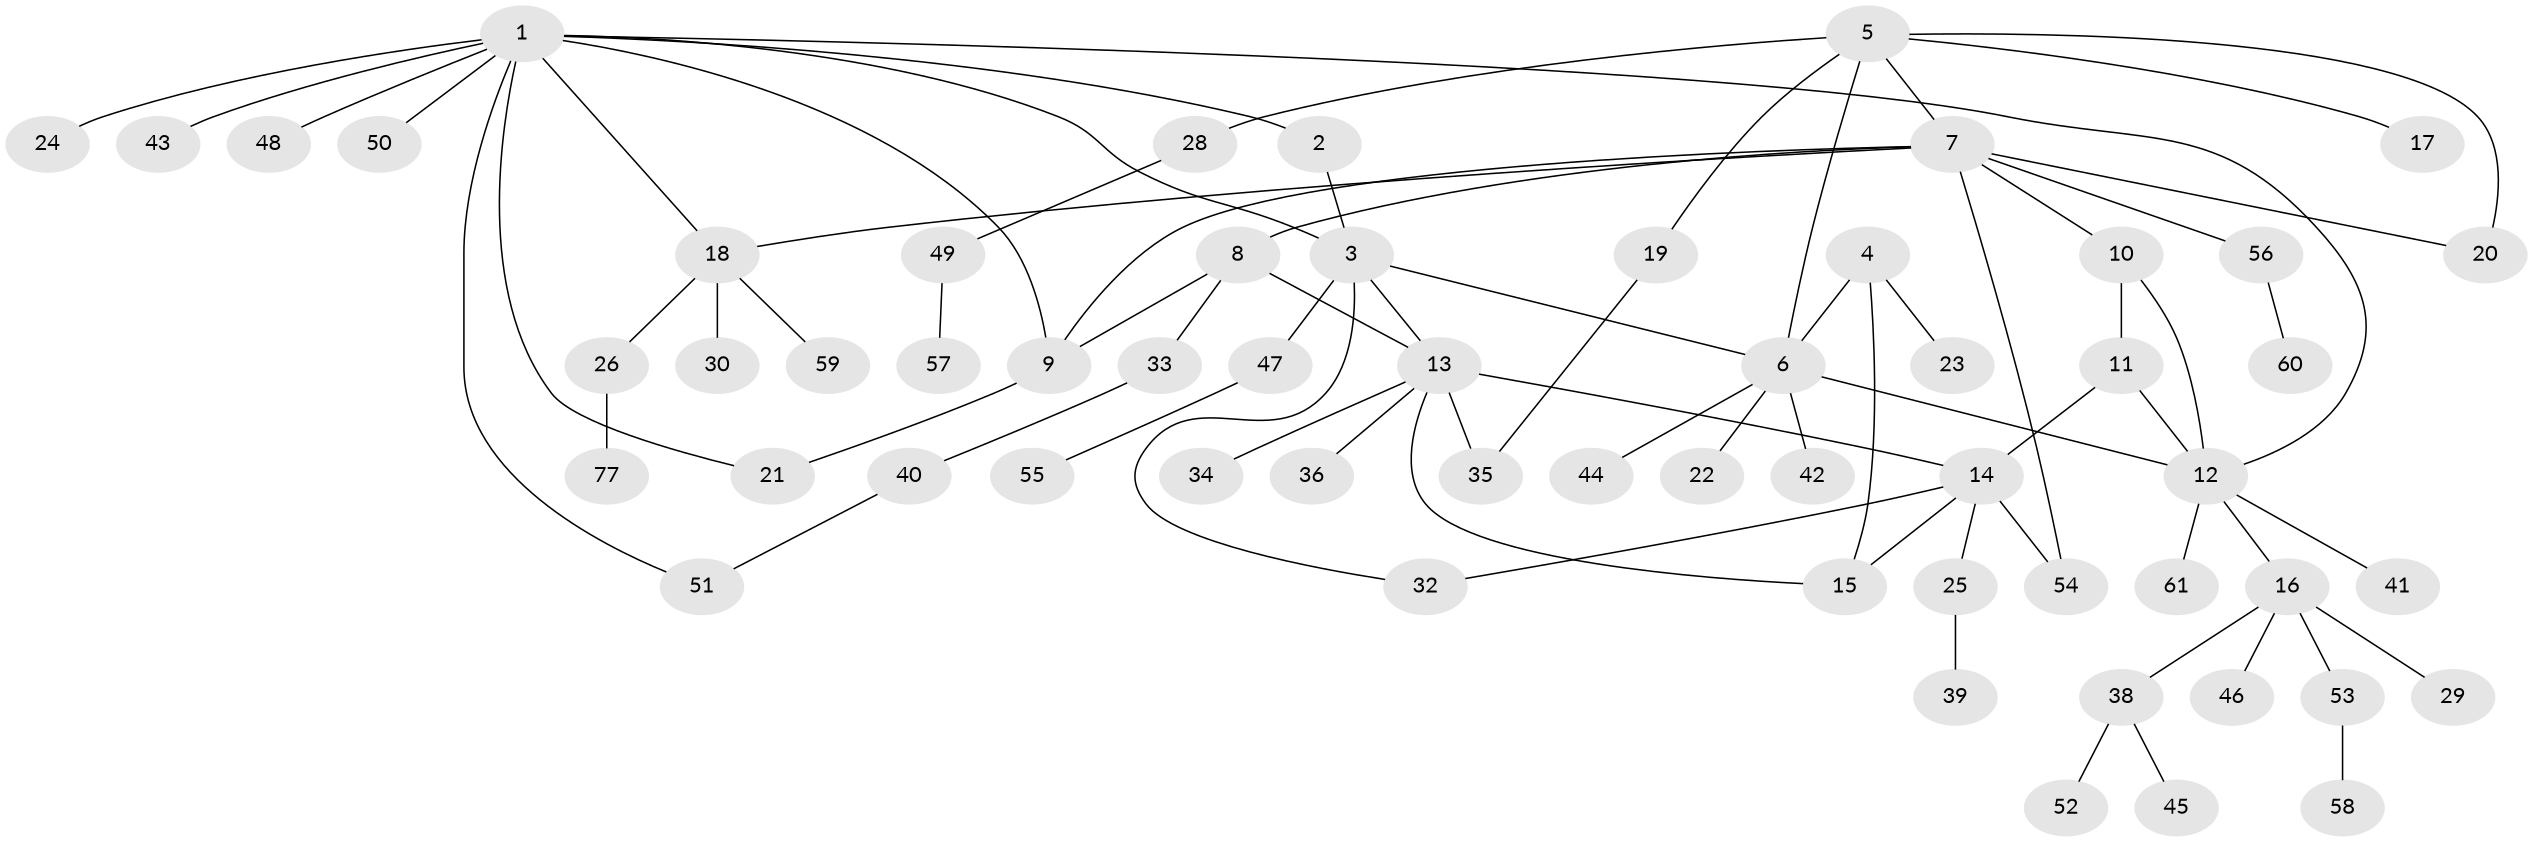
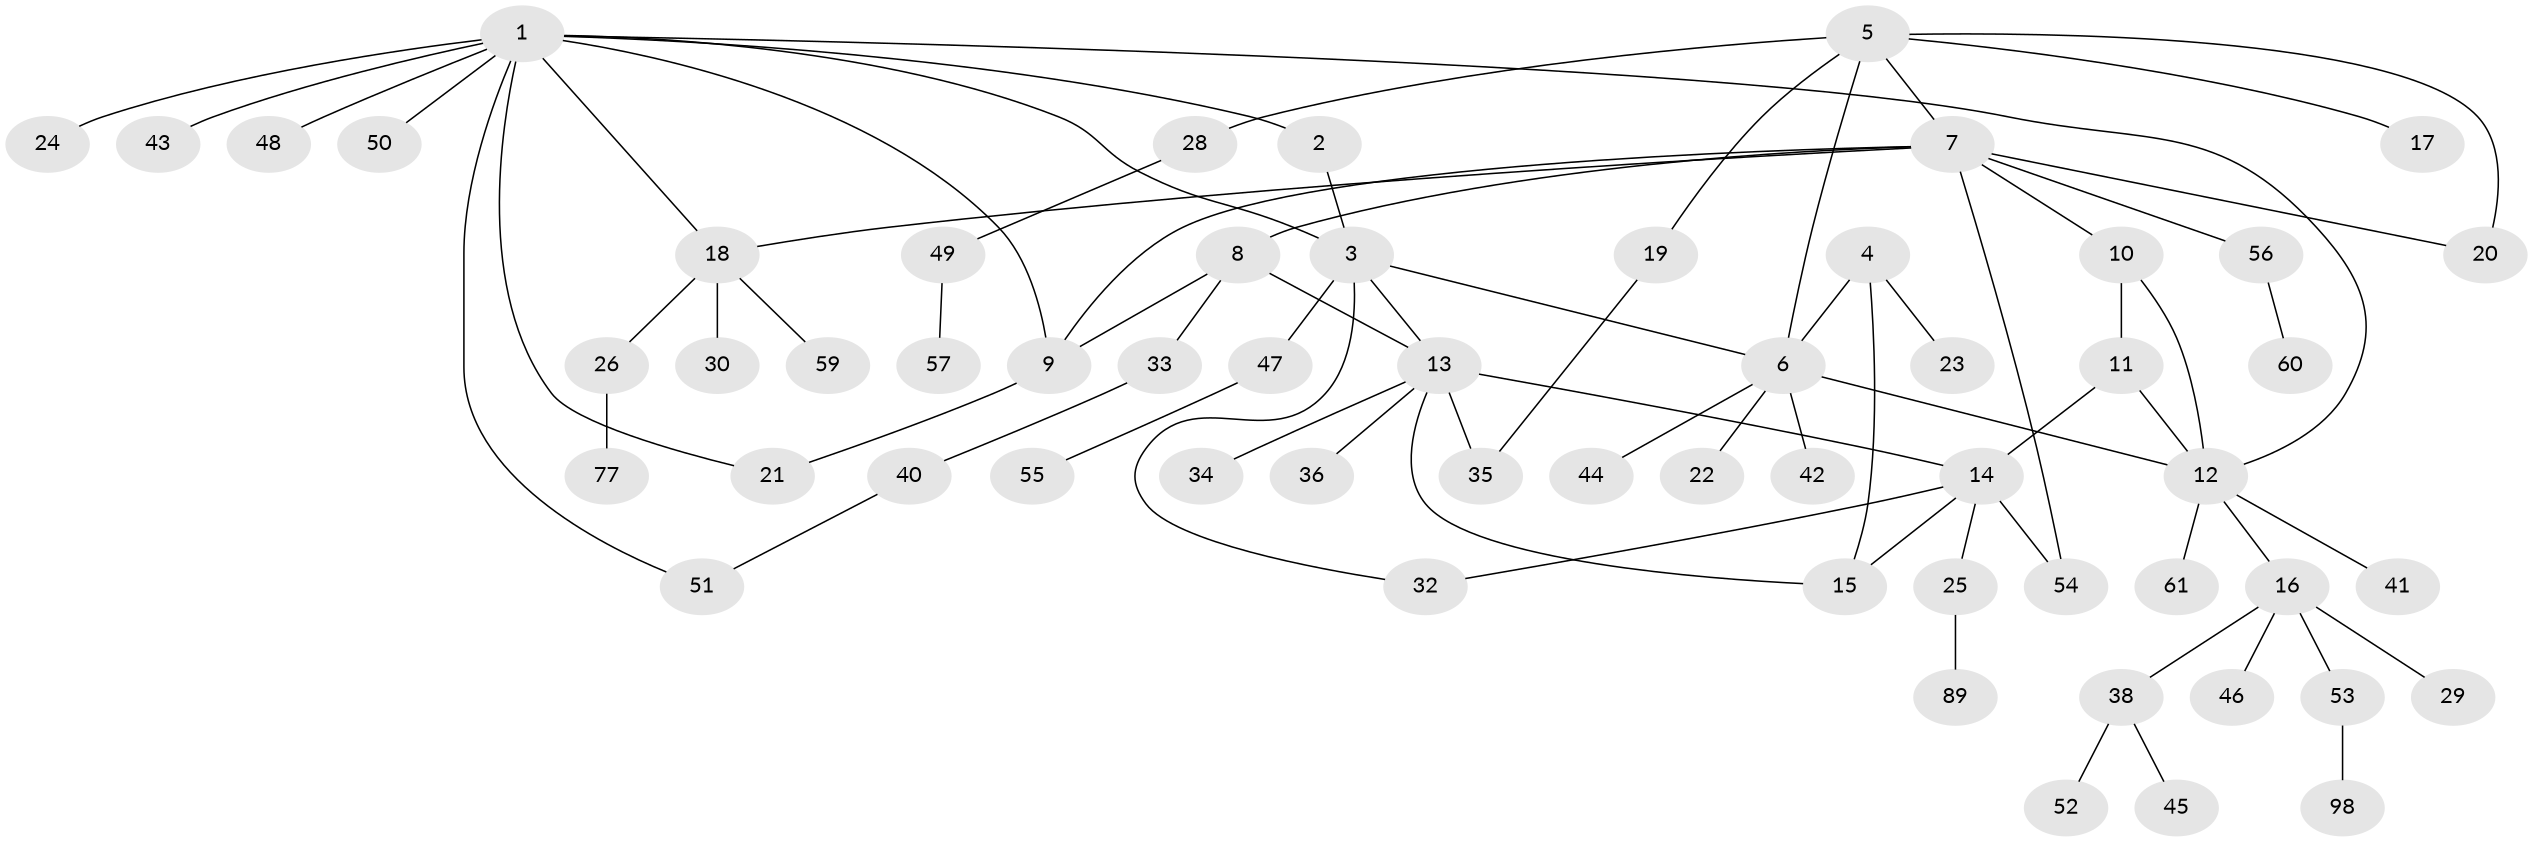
(1955, 697) -> (1955, 697)
(2343, 808) -> (2343, 808)
